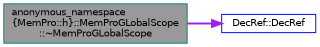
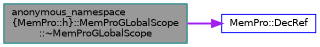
(269, 24) -> (269, 24)
